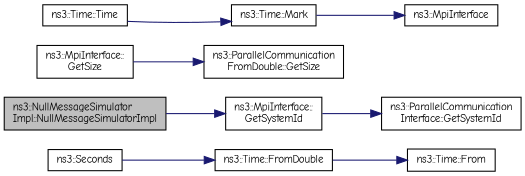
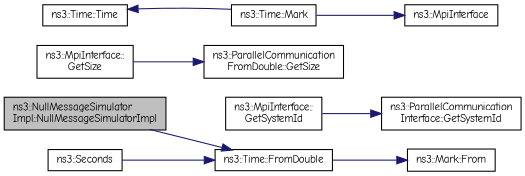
(174, 22) -> (185, 8)
(190, 114) -> (186, 138)
(451, 160) -> (451, 160)
